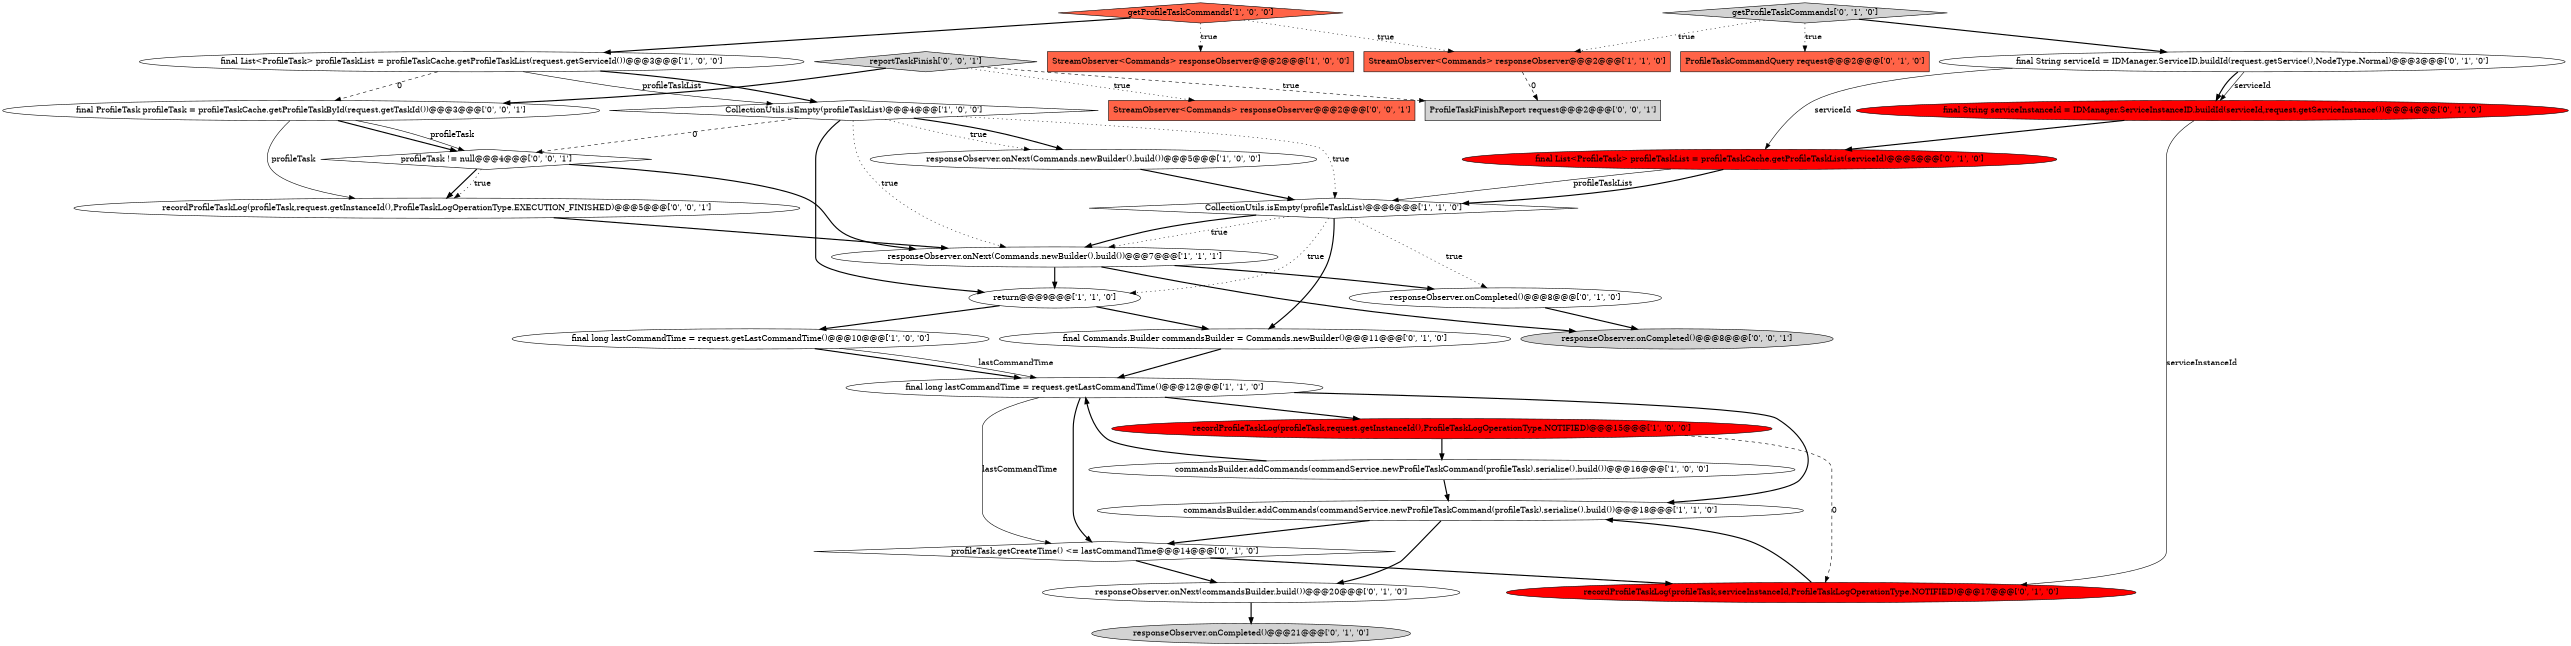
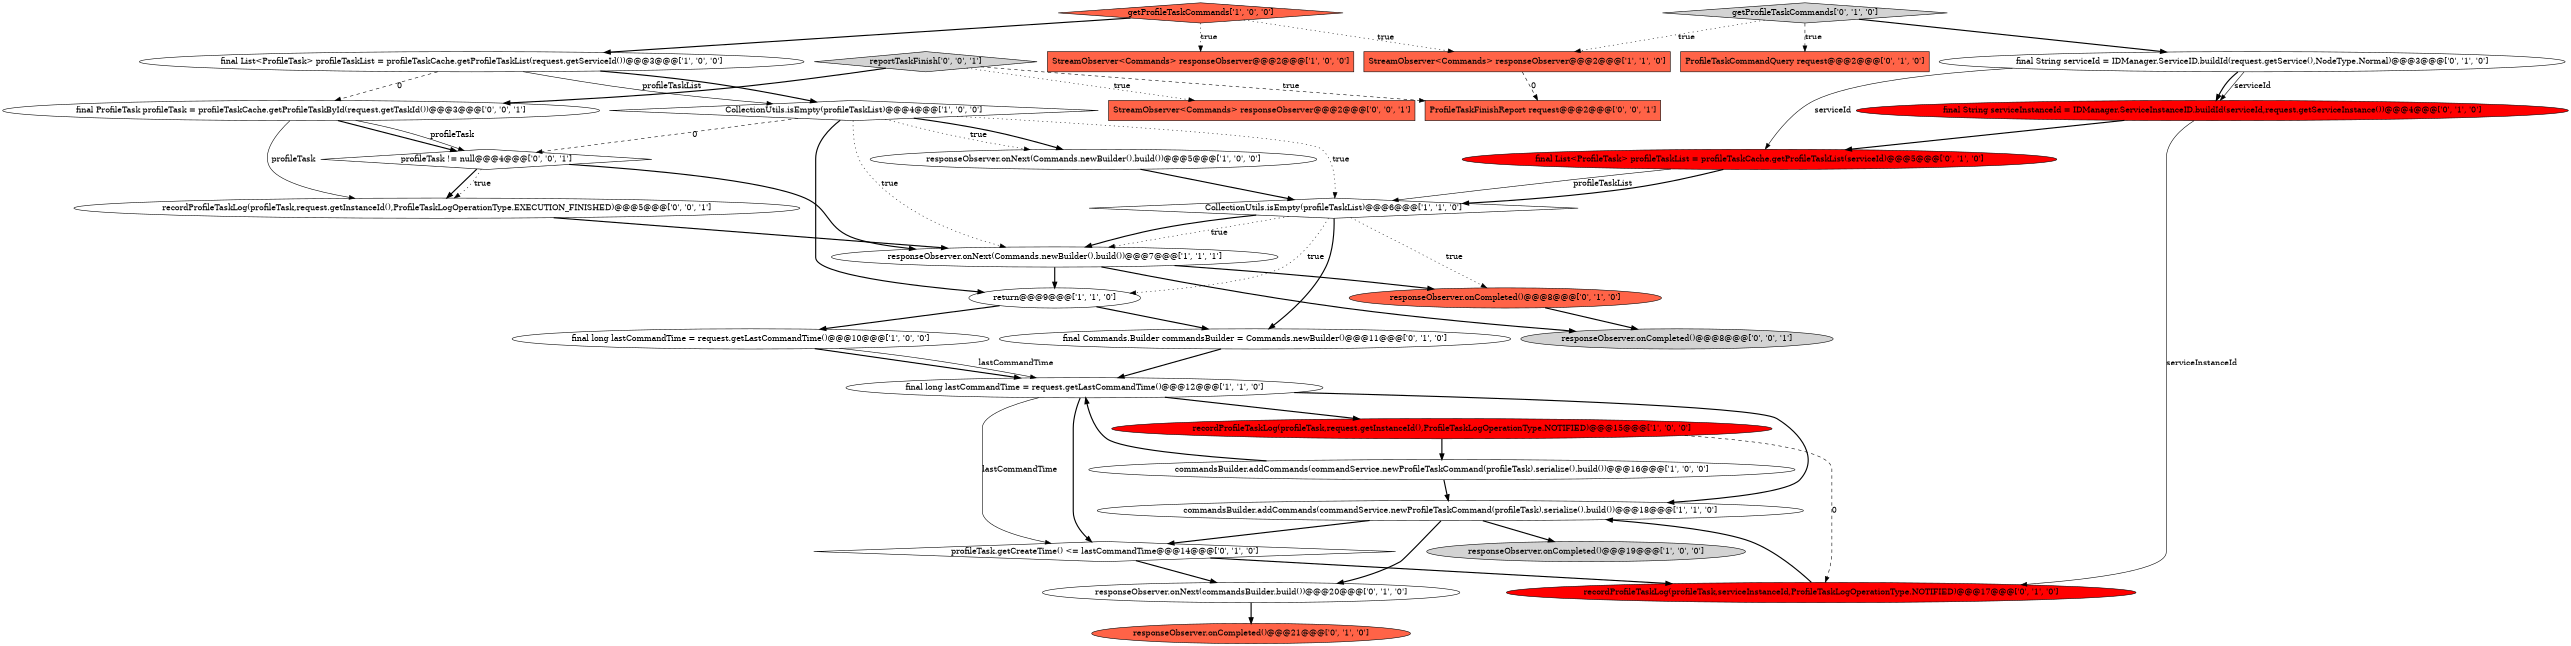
(1805, 35) -> (1805, 35)
(1543, 111) -> (1543, 111)
(1505, 298) -> (1505, 298)
none -> (1586, 552)
(1251, 633) -> (1251, 633)
